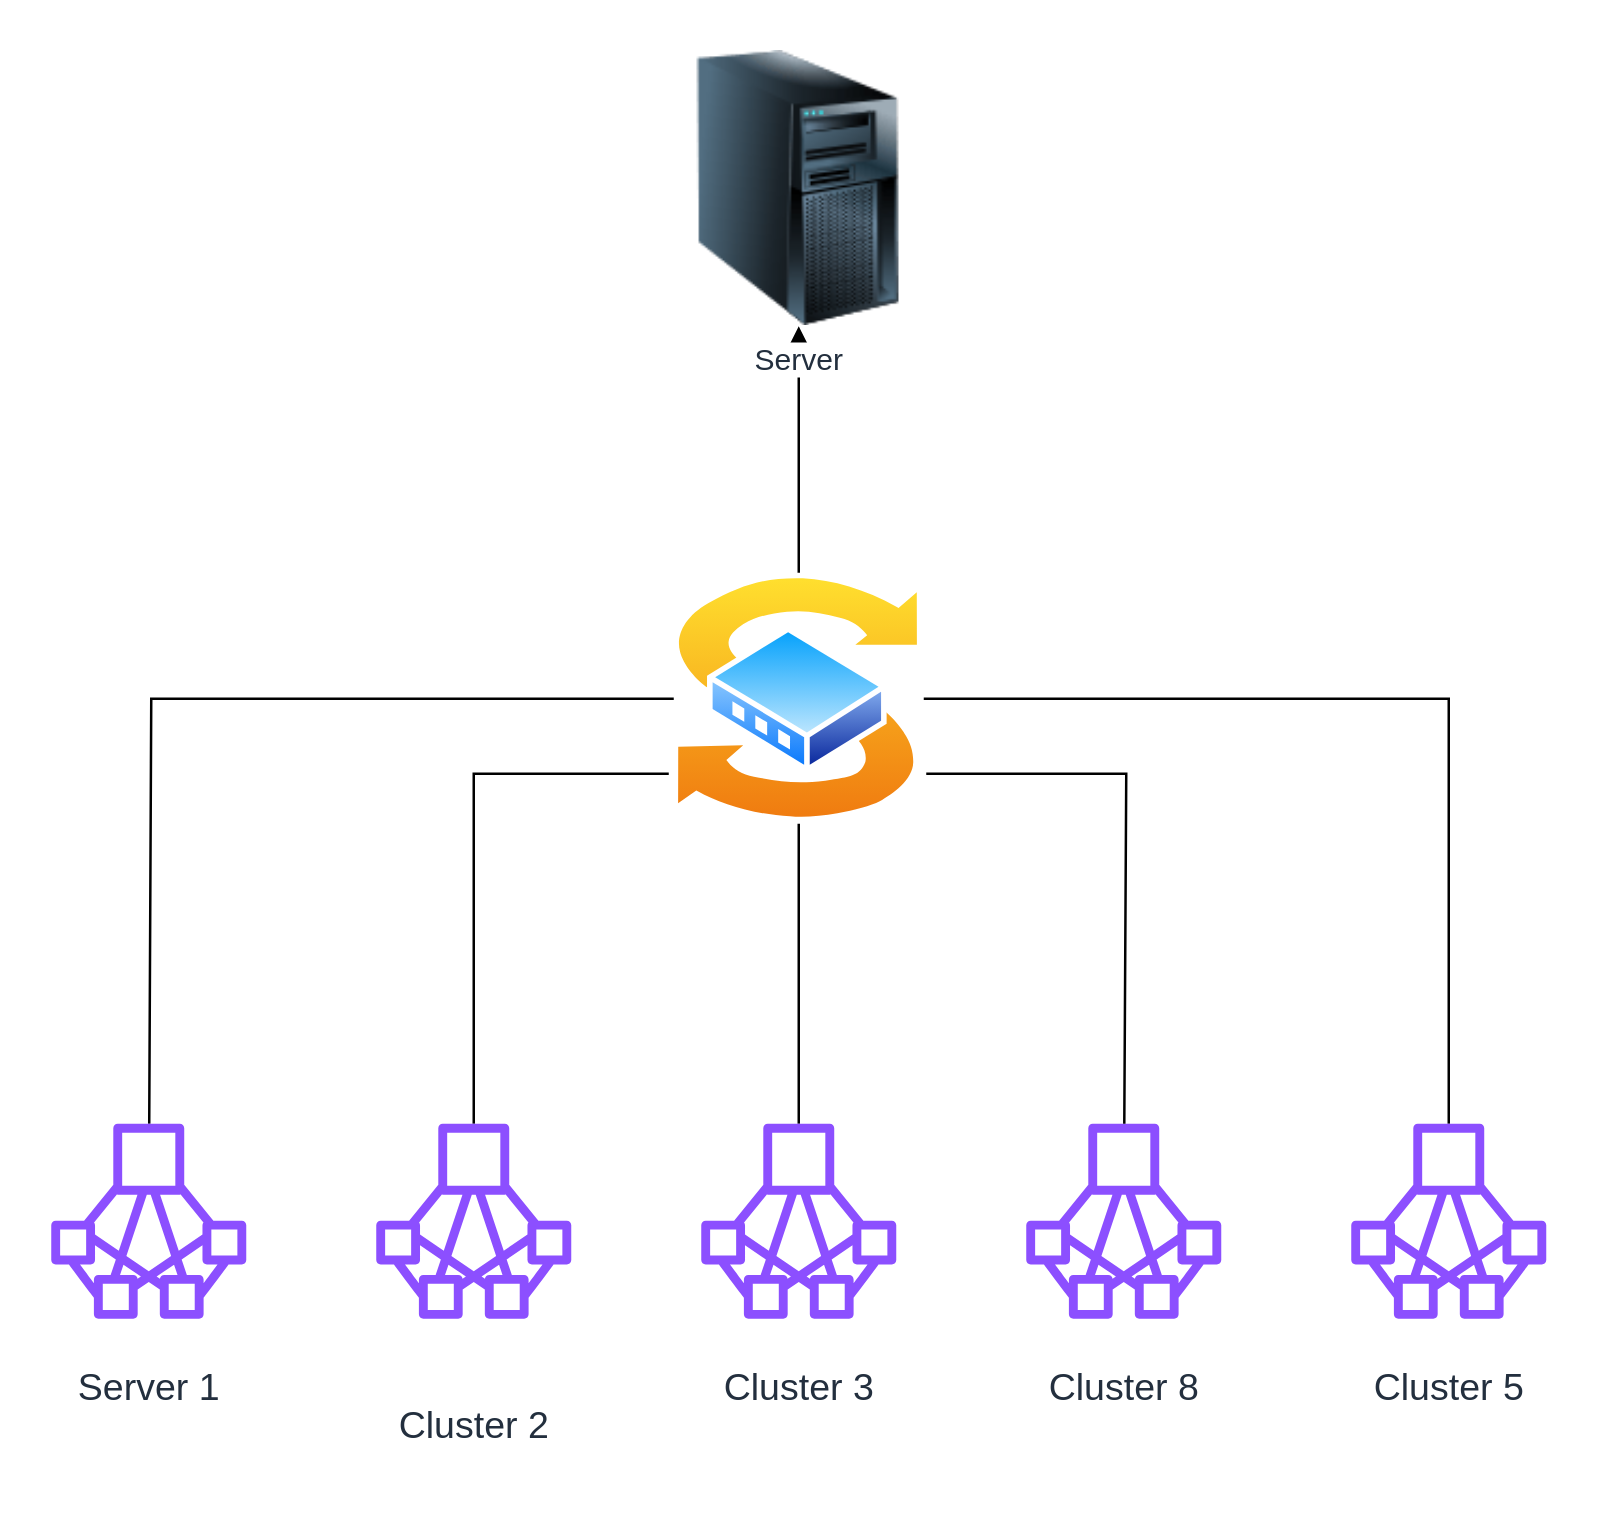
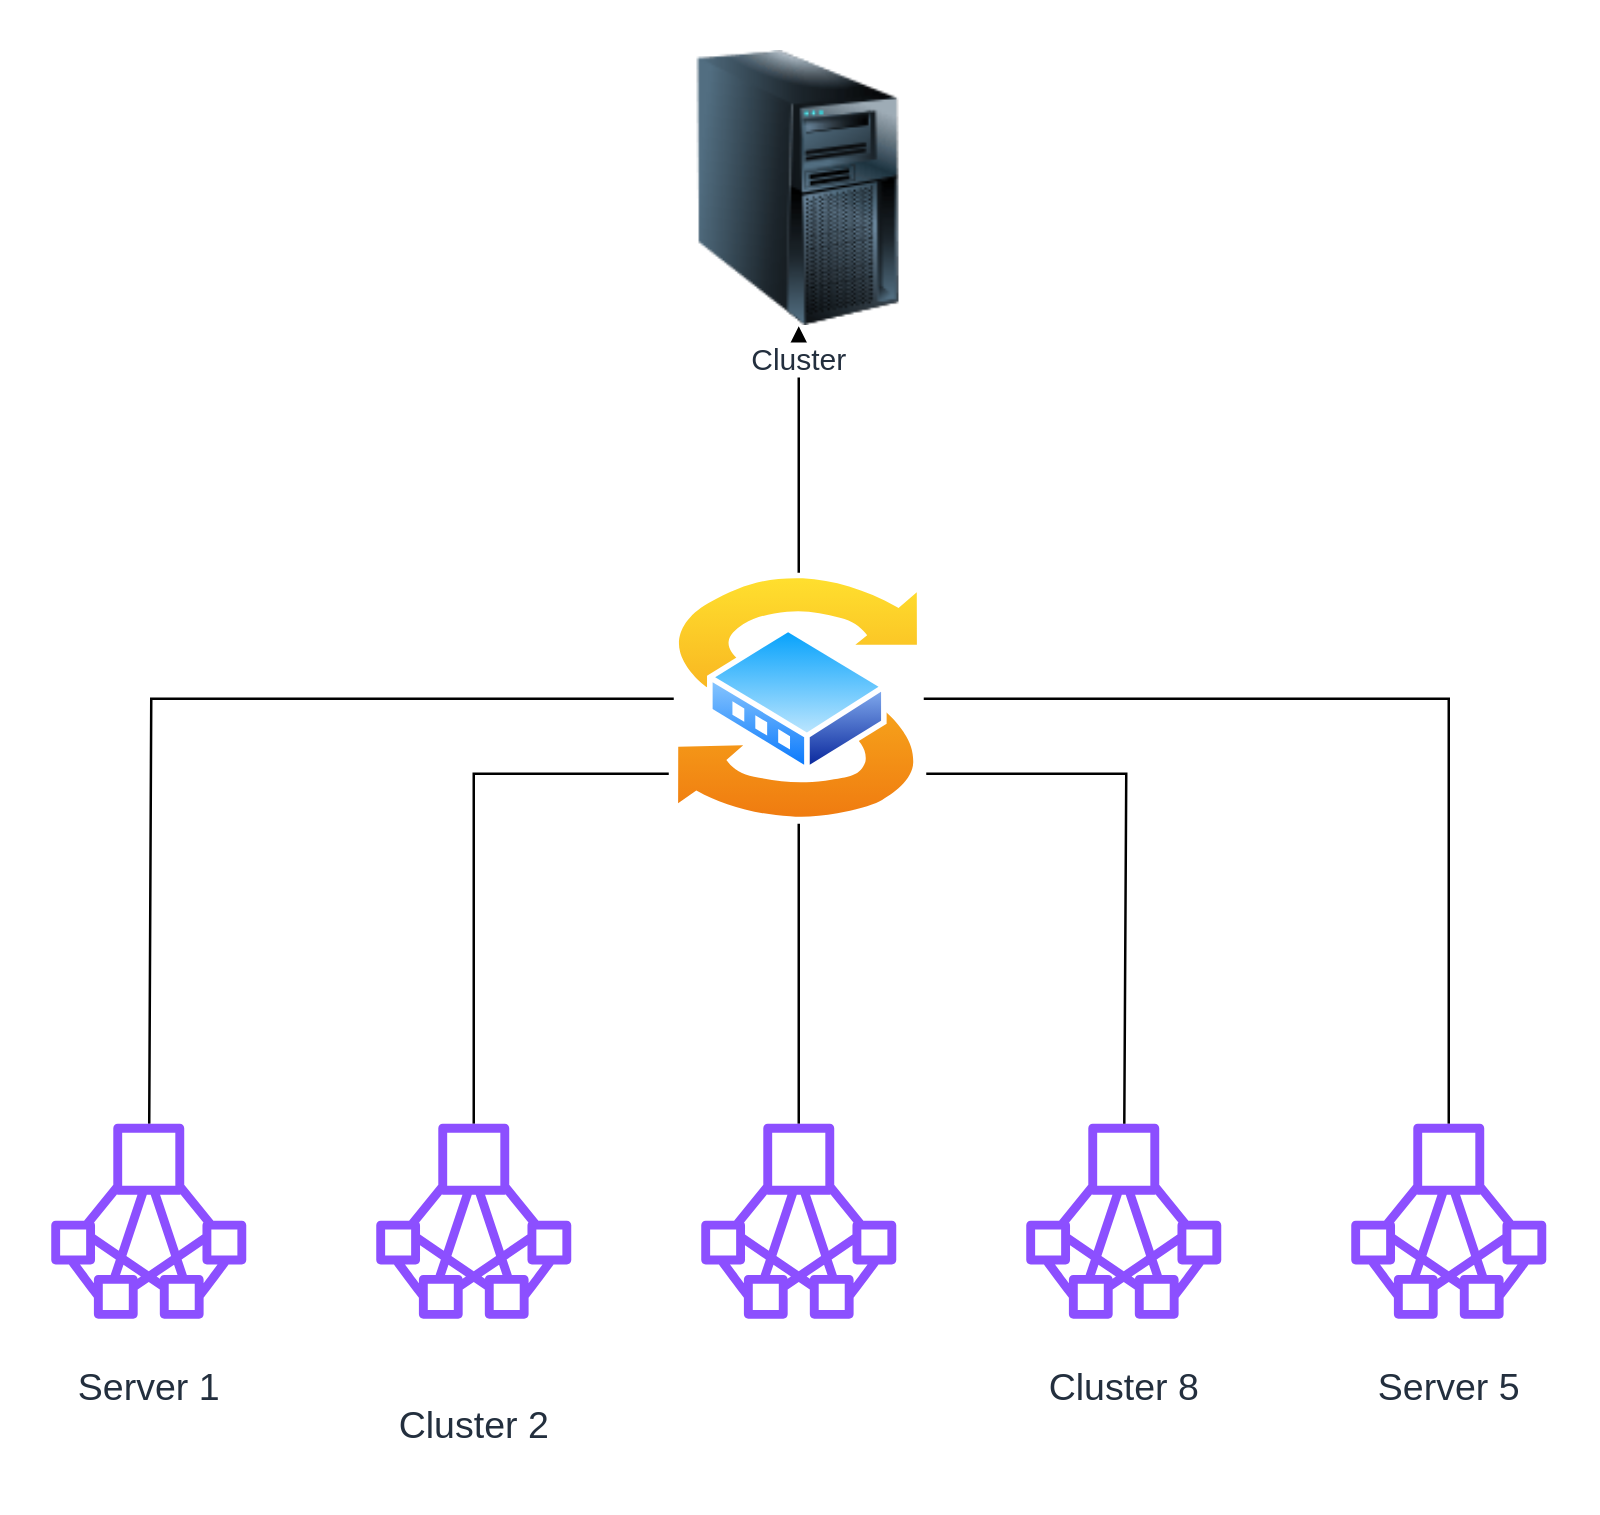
(800, 362) -> (800, 362)
(799, 1386) -> none
(1450, 1386) -> (1450, 1386)
